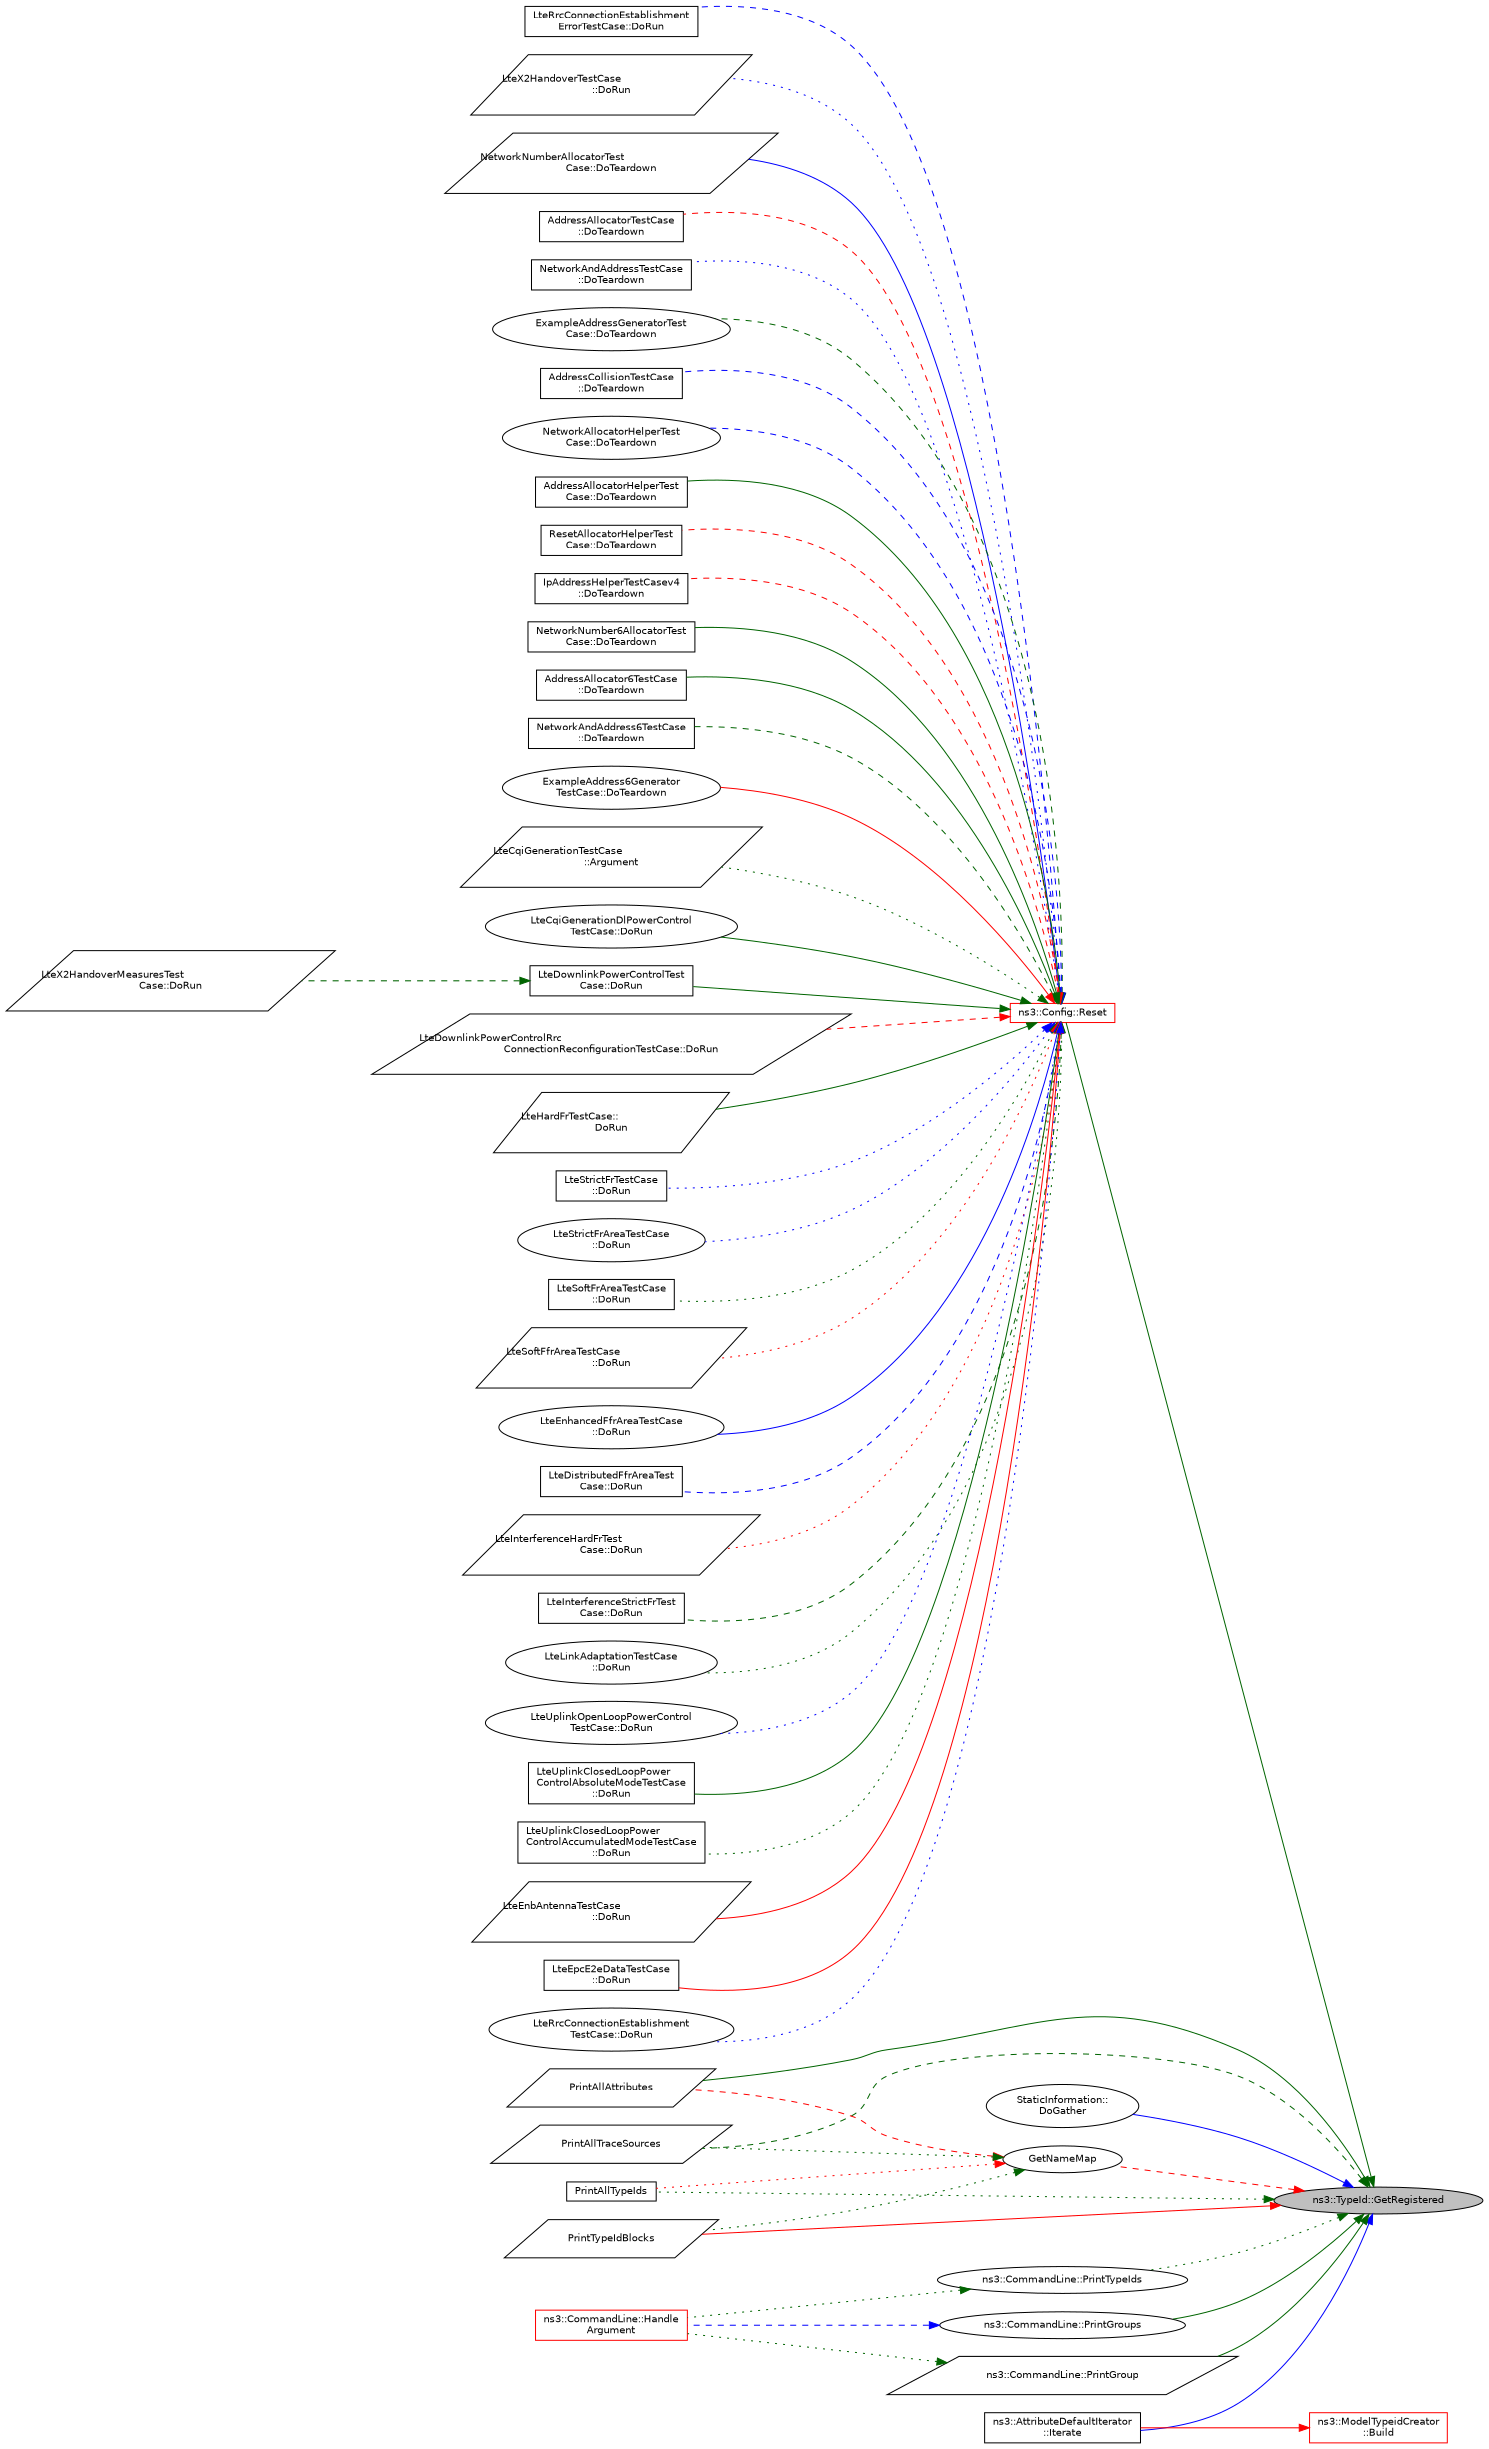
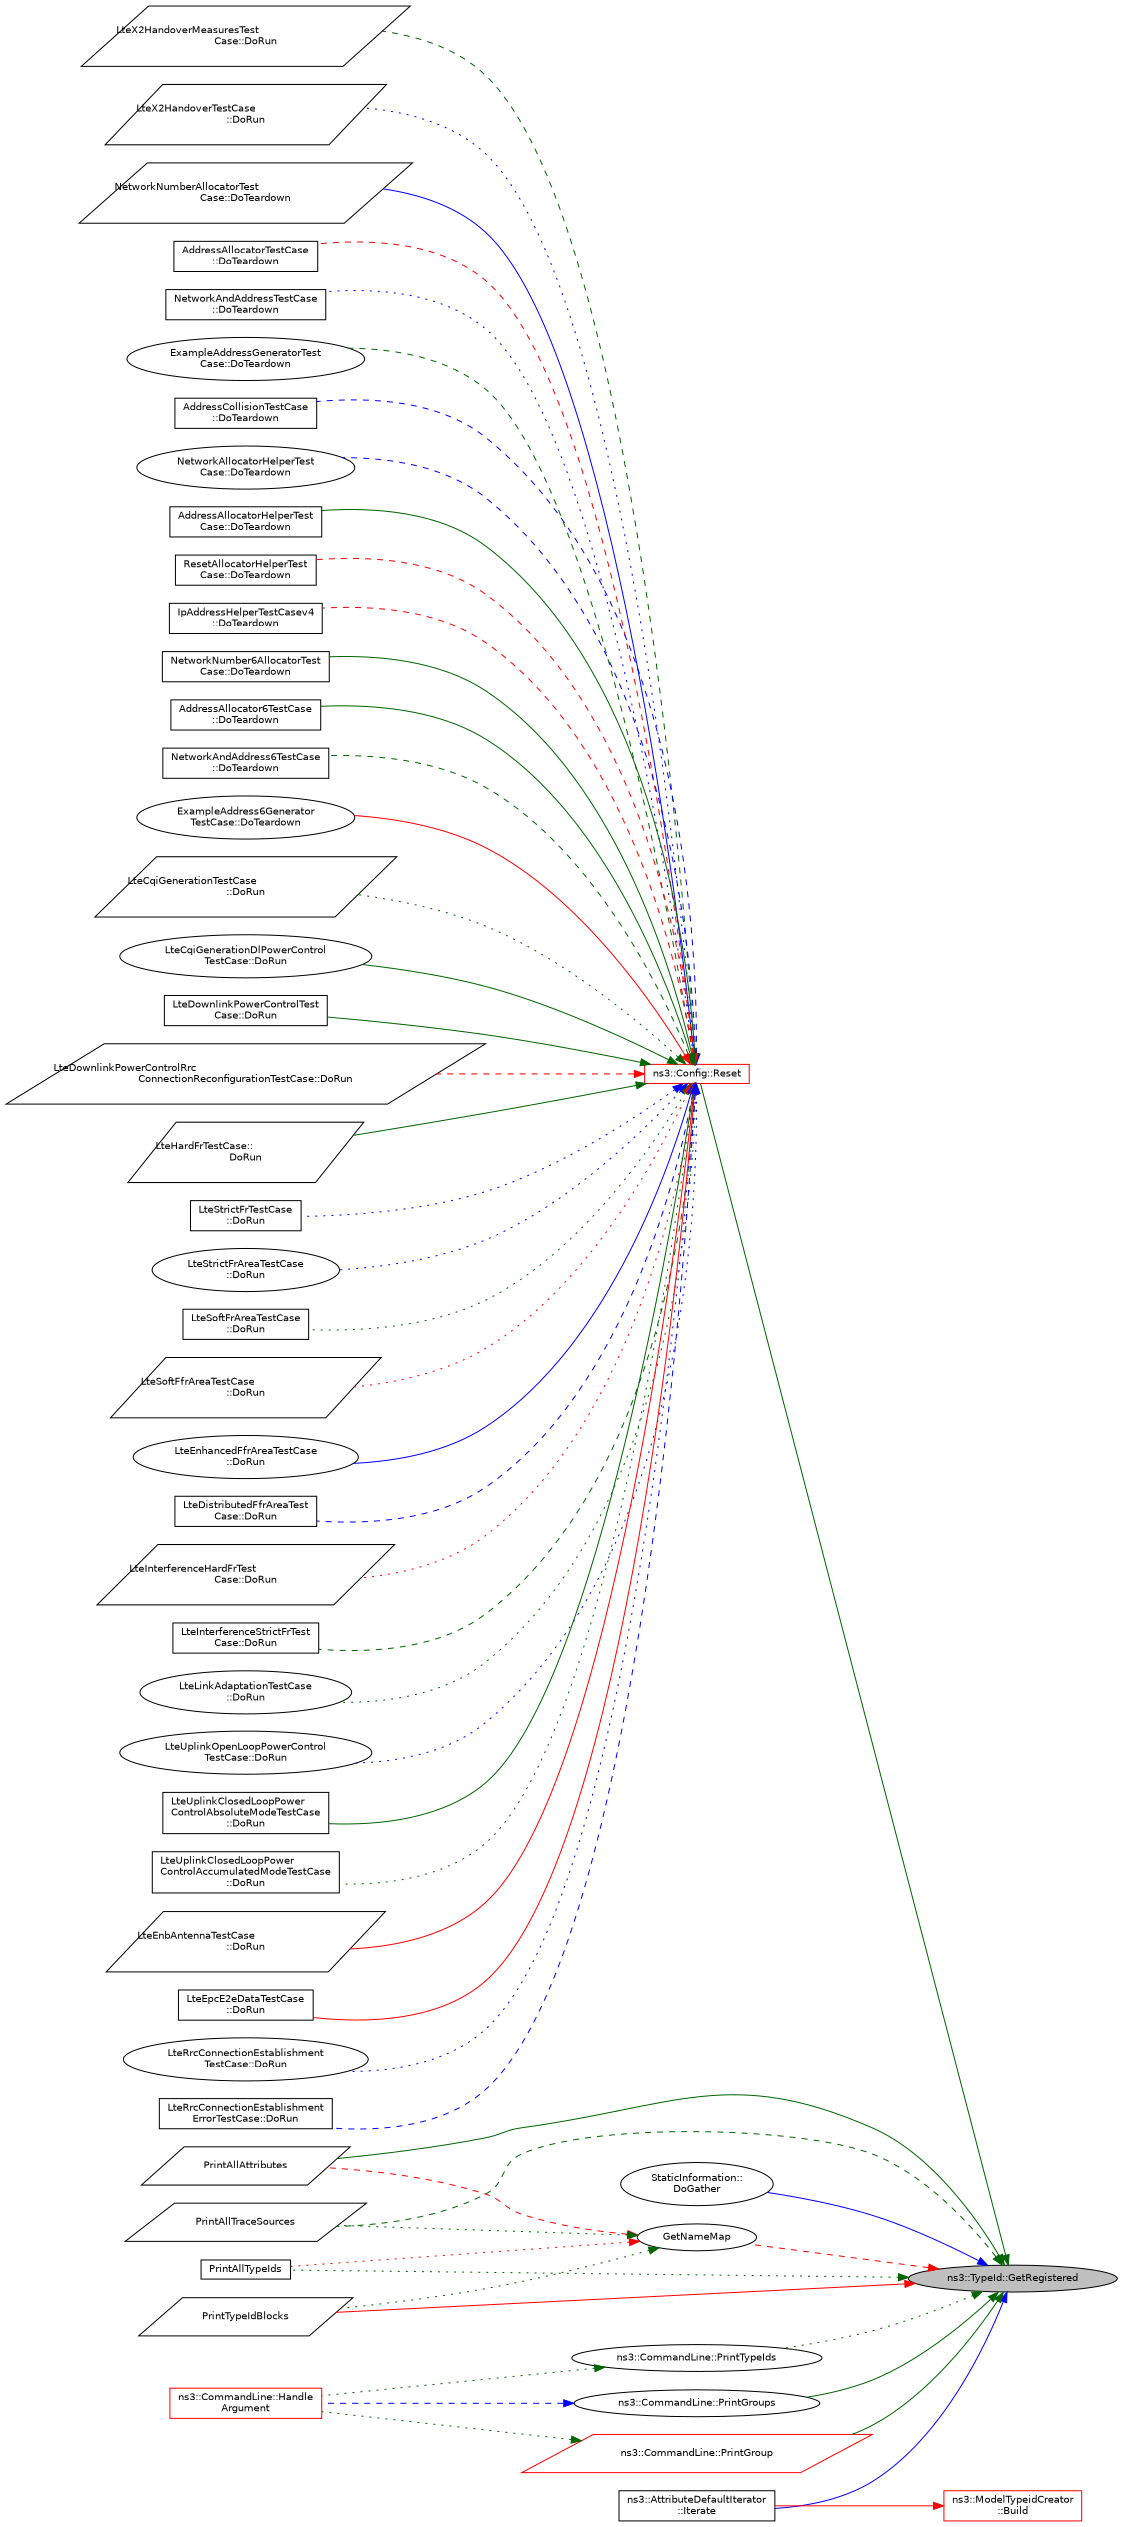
(611, 857) -> (246, 887)
(411, 981) -> (630, 495)
(1063, 2376) -> (697, 2454)
